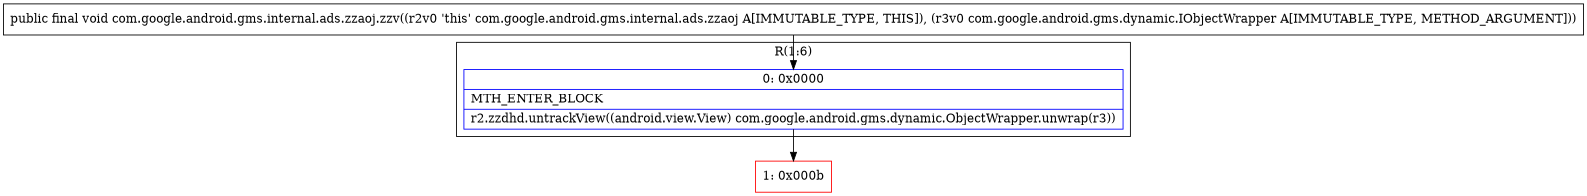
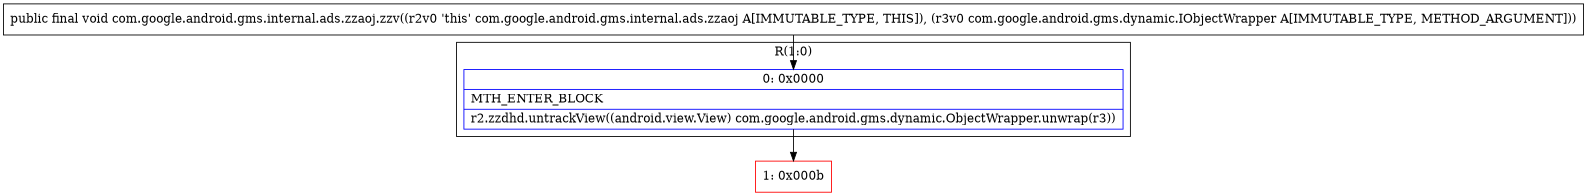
(793, 52) -> (793, 52)
